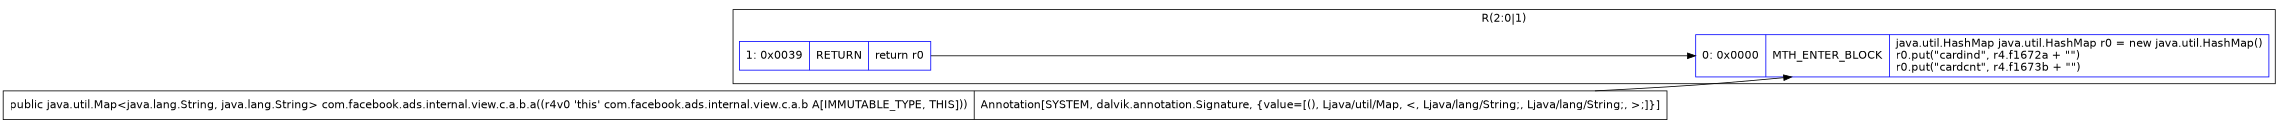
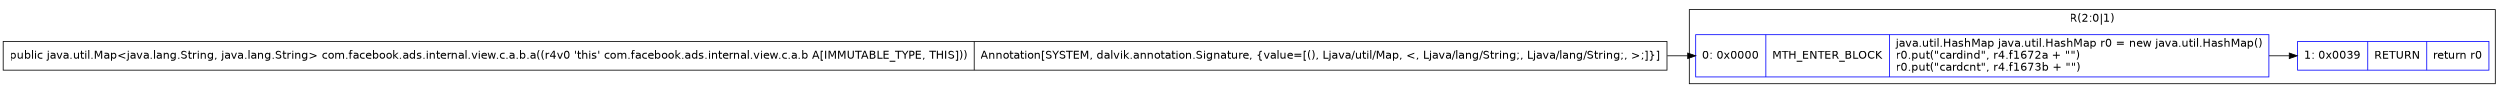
(1309, 56) -> (2279, 56)
